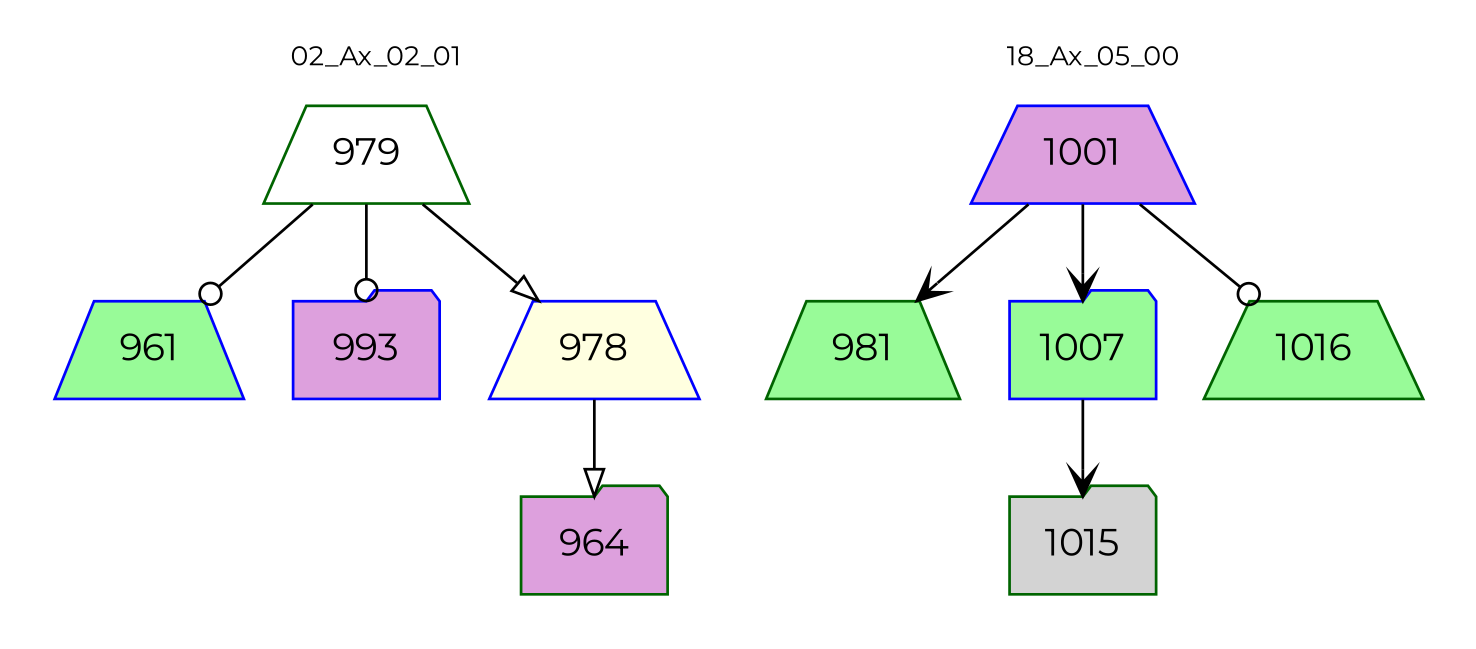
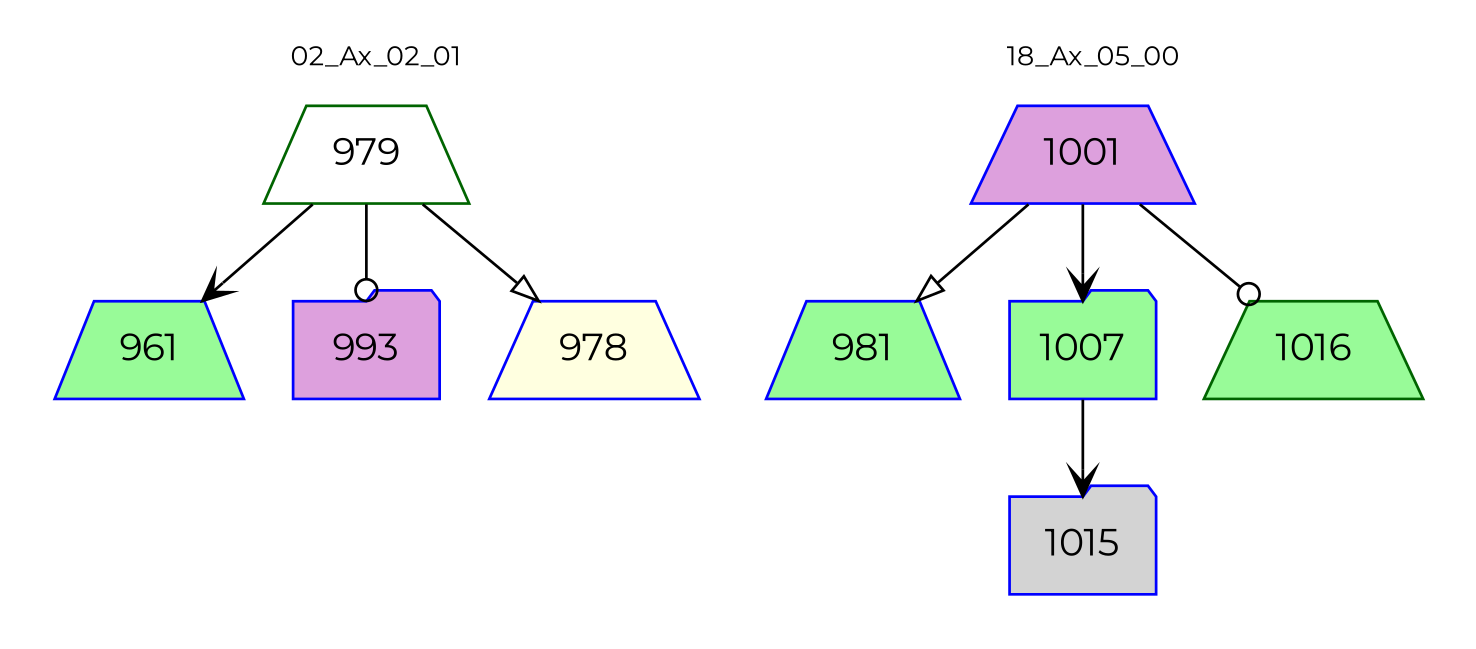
(983, 244) -> (983, 244)
(266, 246) -> (268, 244)
(863, 350) -> (863, 350)
(594, 545) -> none
(1083, 545) -> (1083, 545)
